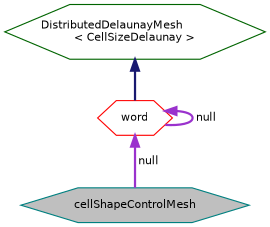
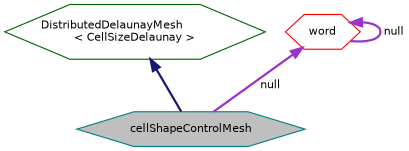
(135, 86) -> (169, 90)
